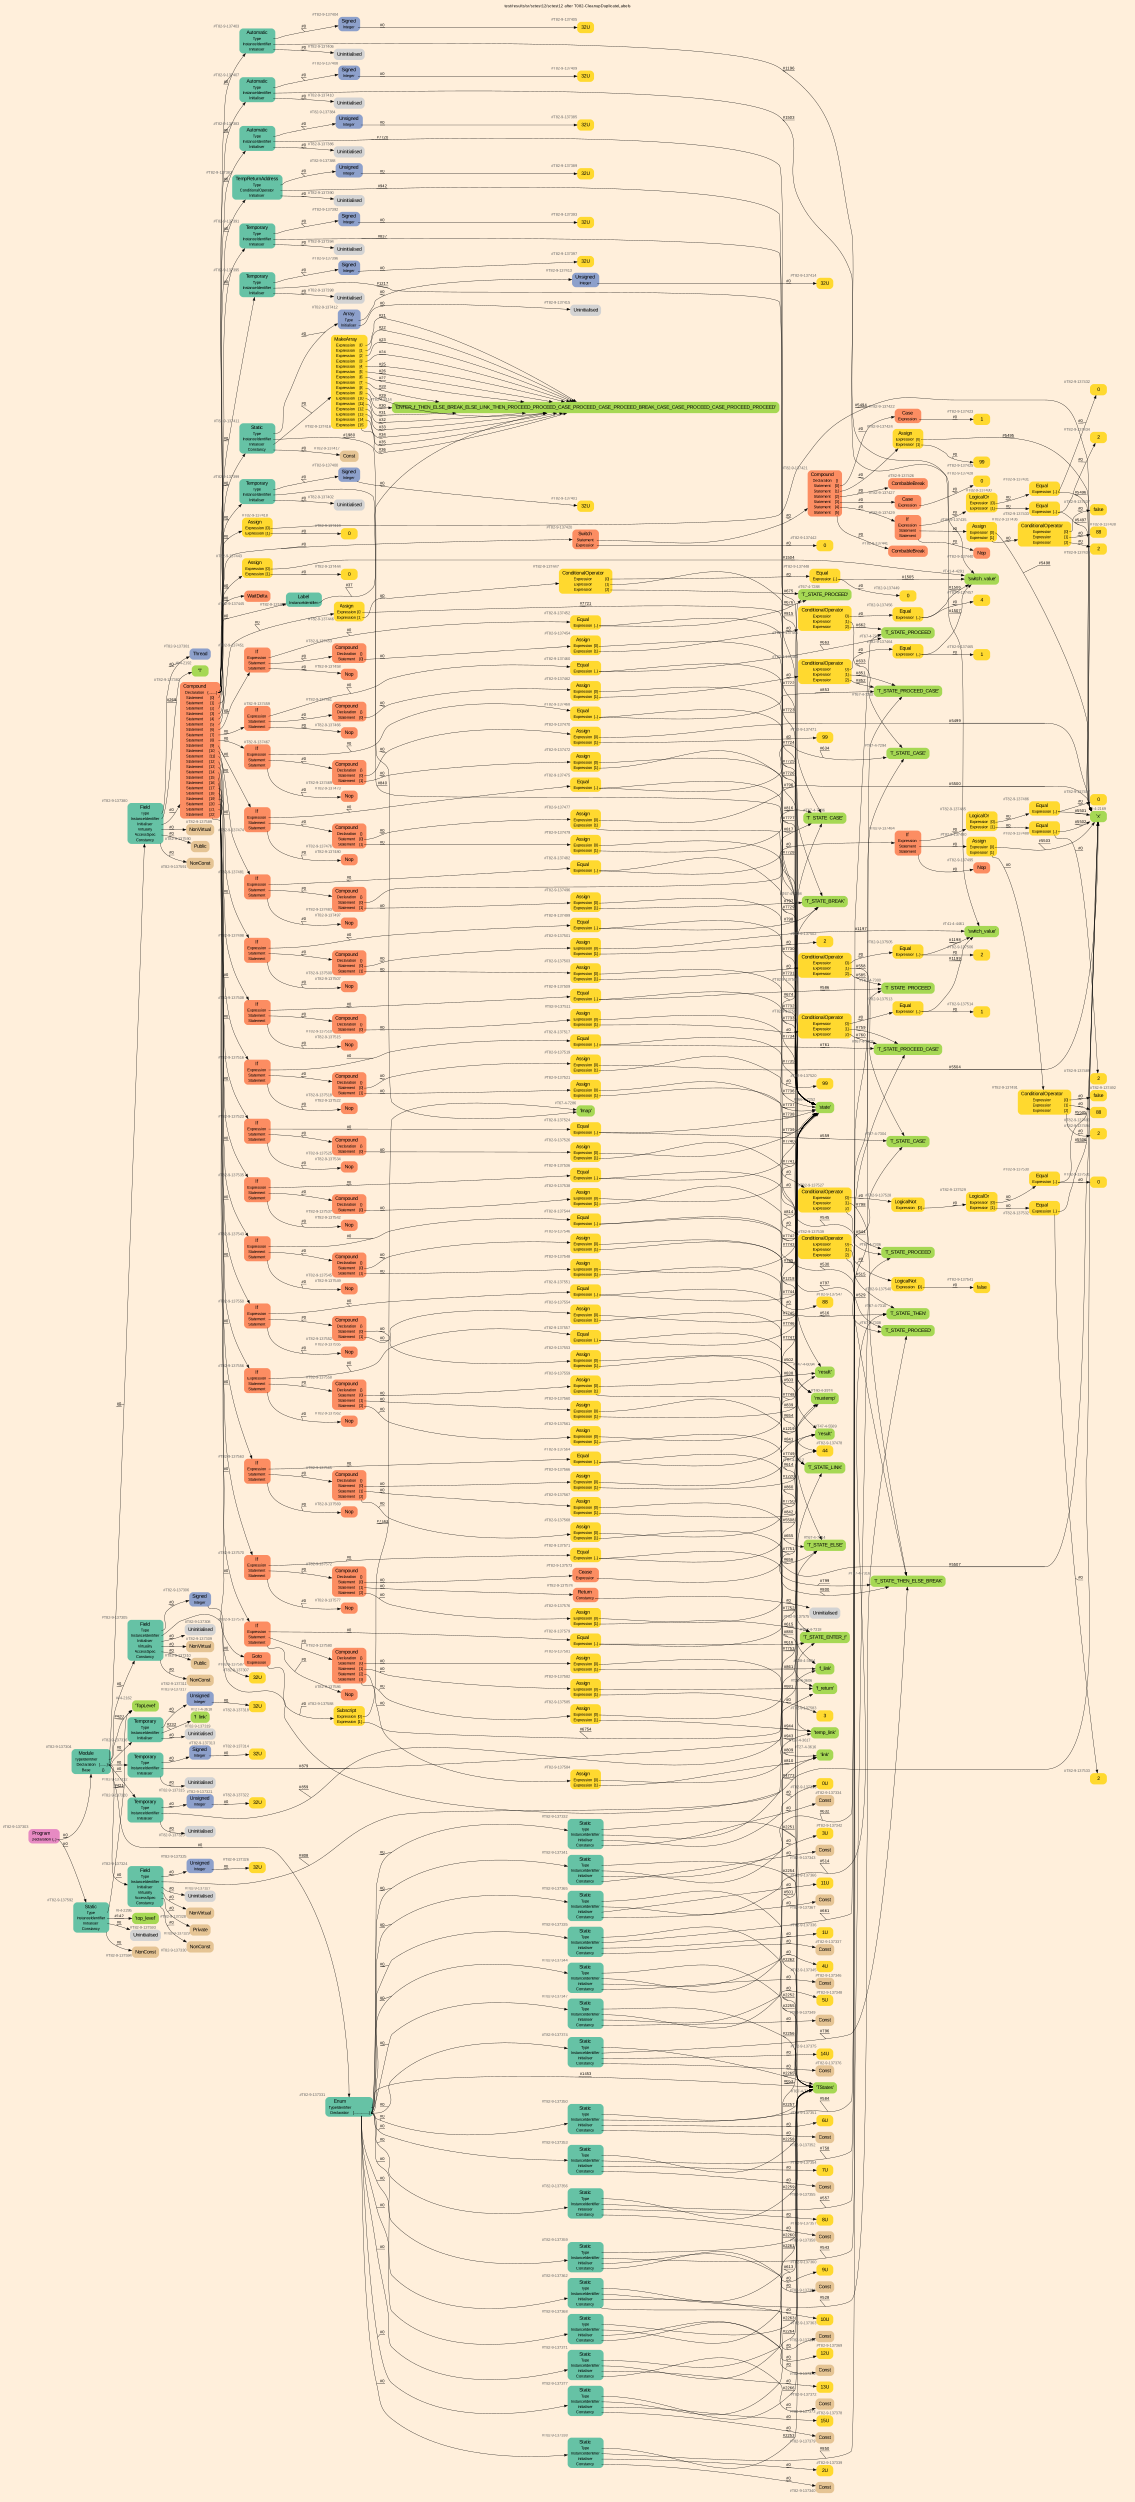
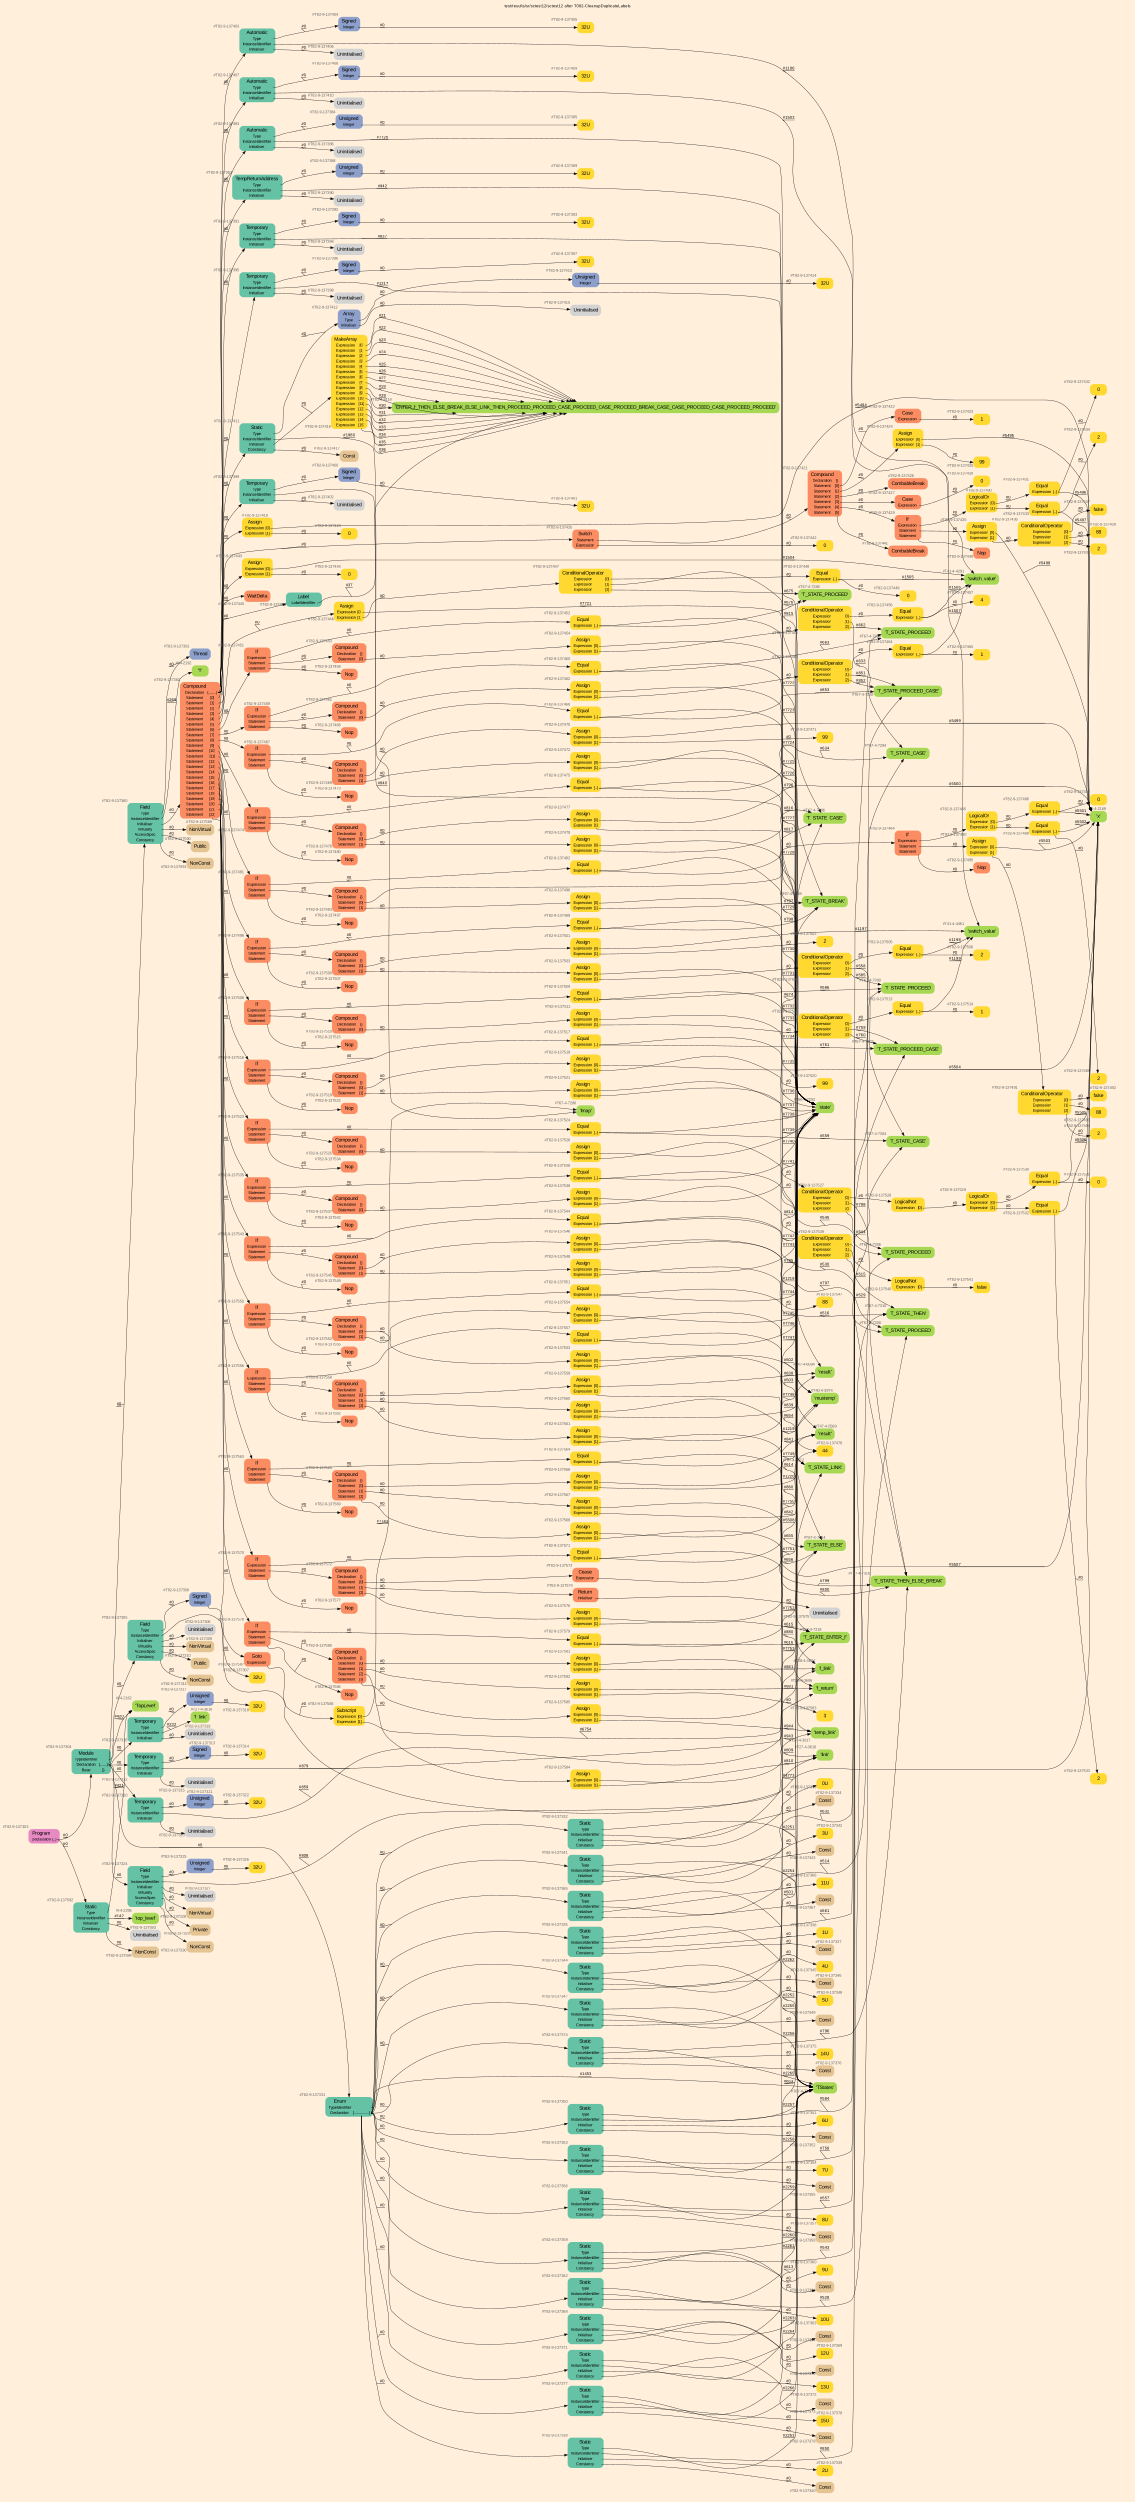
(257, 190) -> (257, 190)
(303, 603) -> (303, 603)
(585, 1598) -> (585, 1598)
